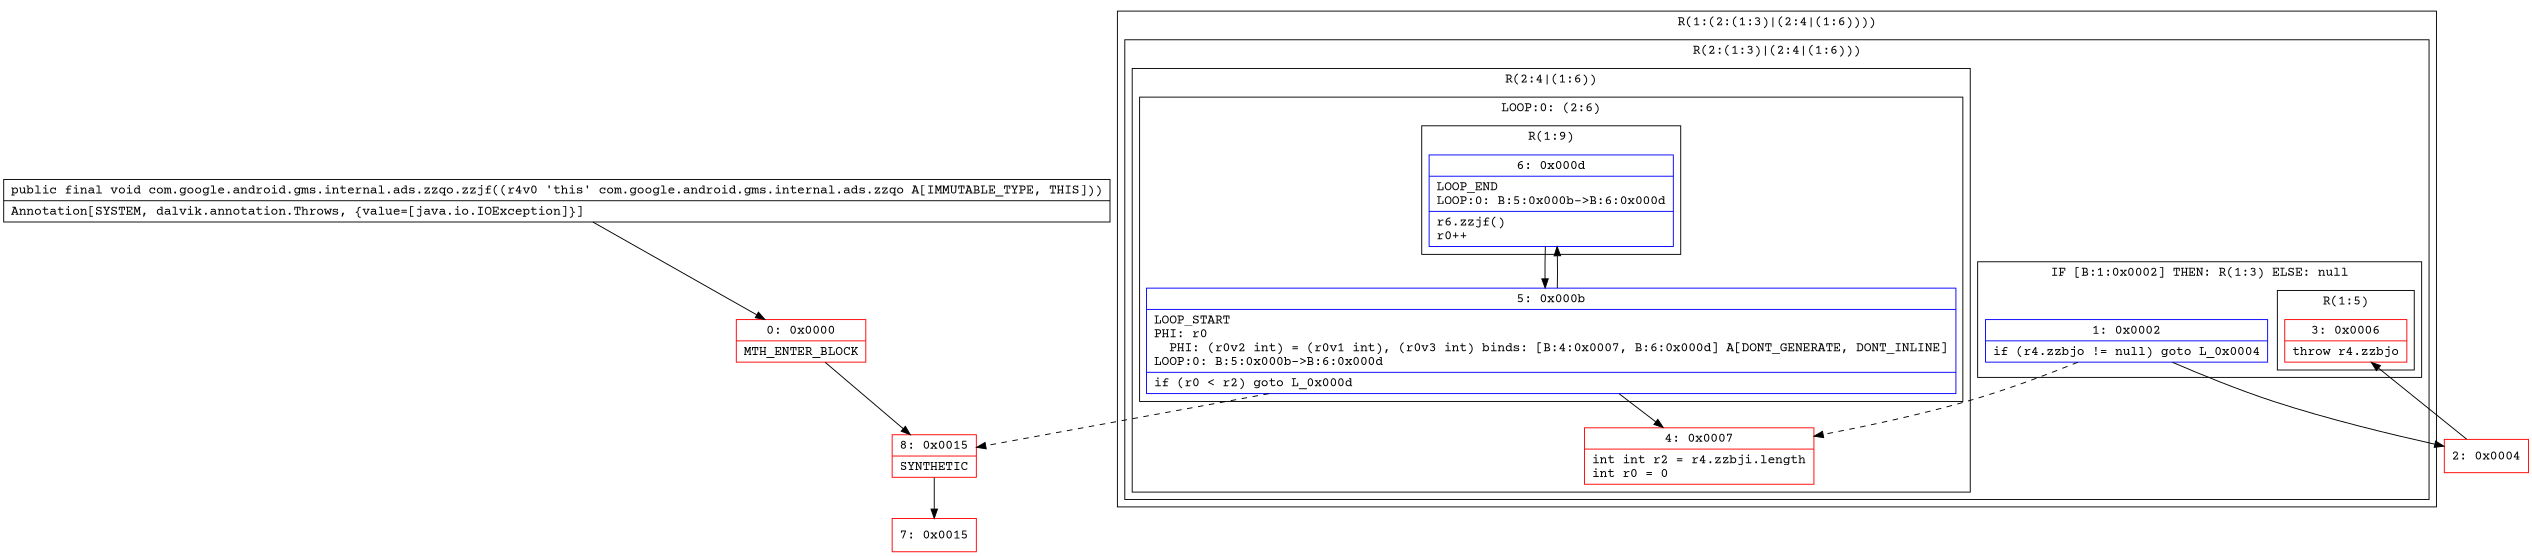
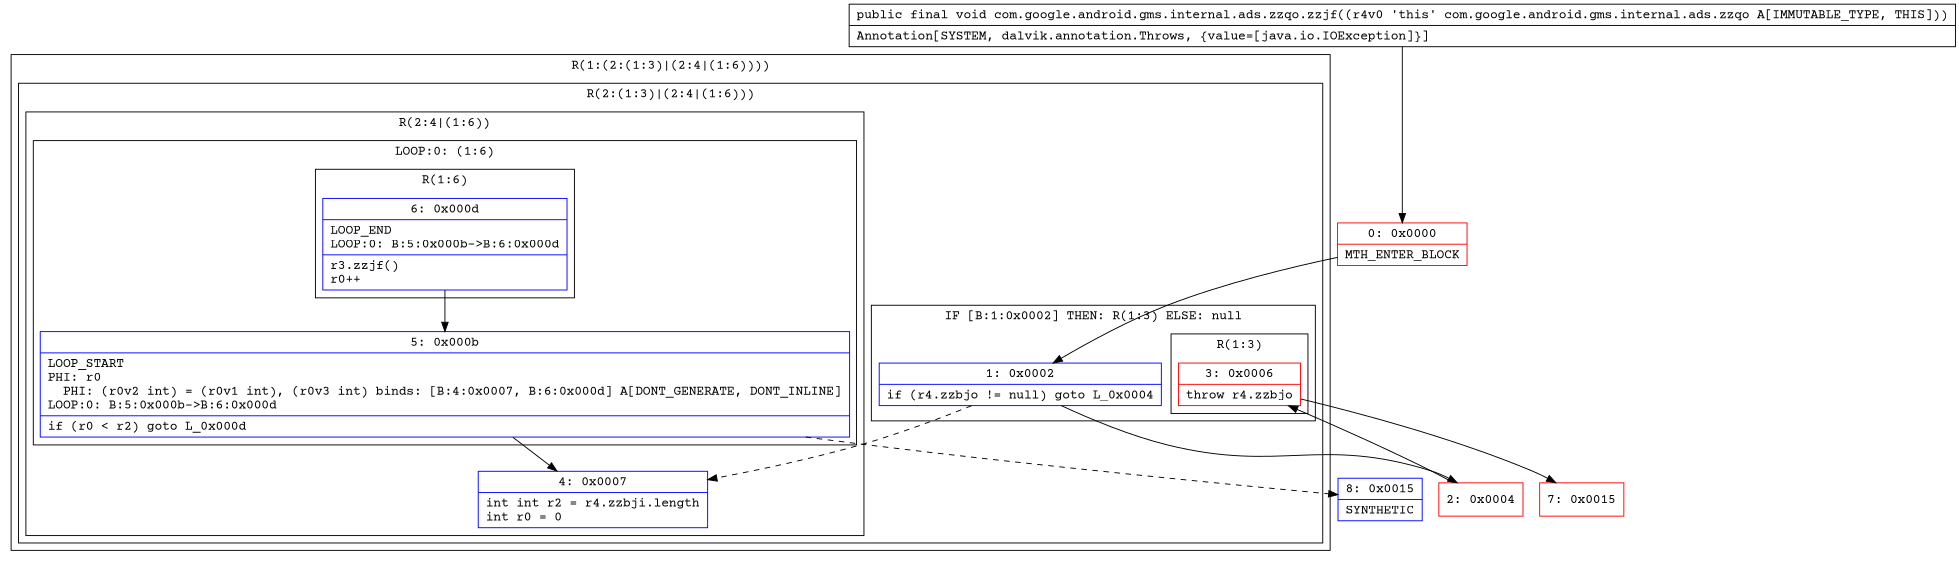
(1551, 108) -> (445, 151)
(1551, 136) -> (445, 180)
(1471, 222) -> (365, 265)
(1557, 272) -> none
(2346, 301) -> (1240, 345)
(864, 396) -> (1195, 295)
(934, 456) -> (1380, 499)
(1699, 456) -> (593, 499)
(934, 493) -> (1426, 433)
